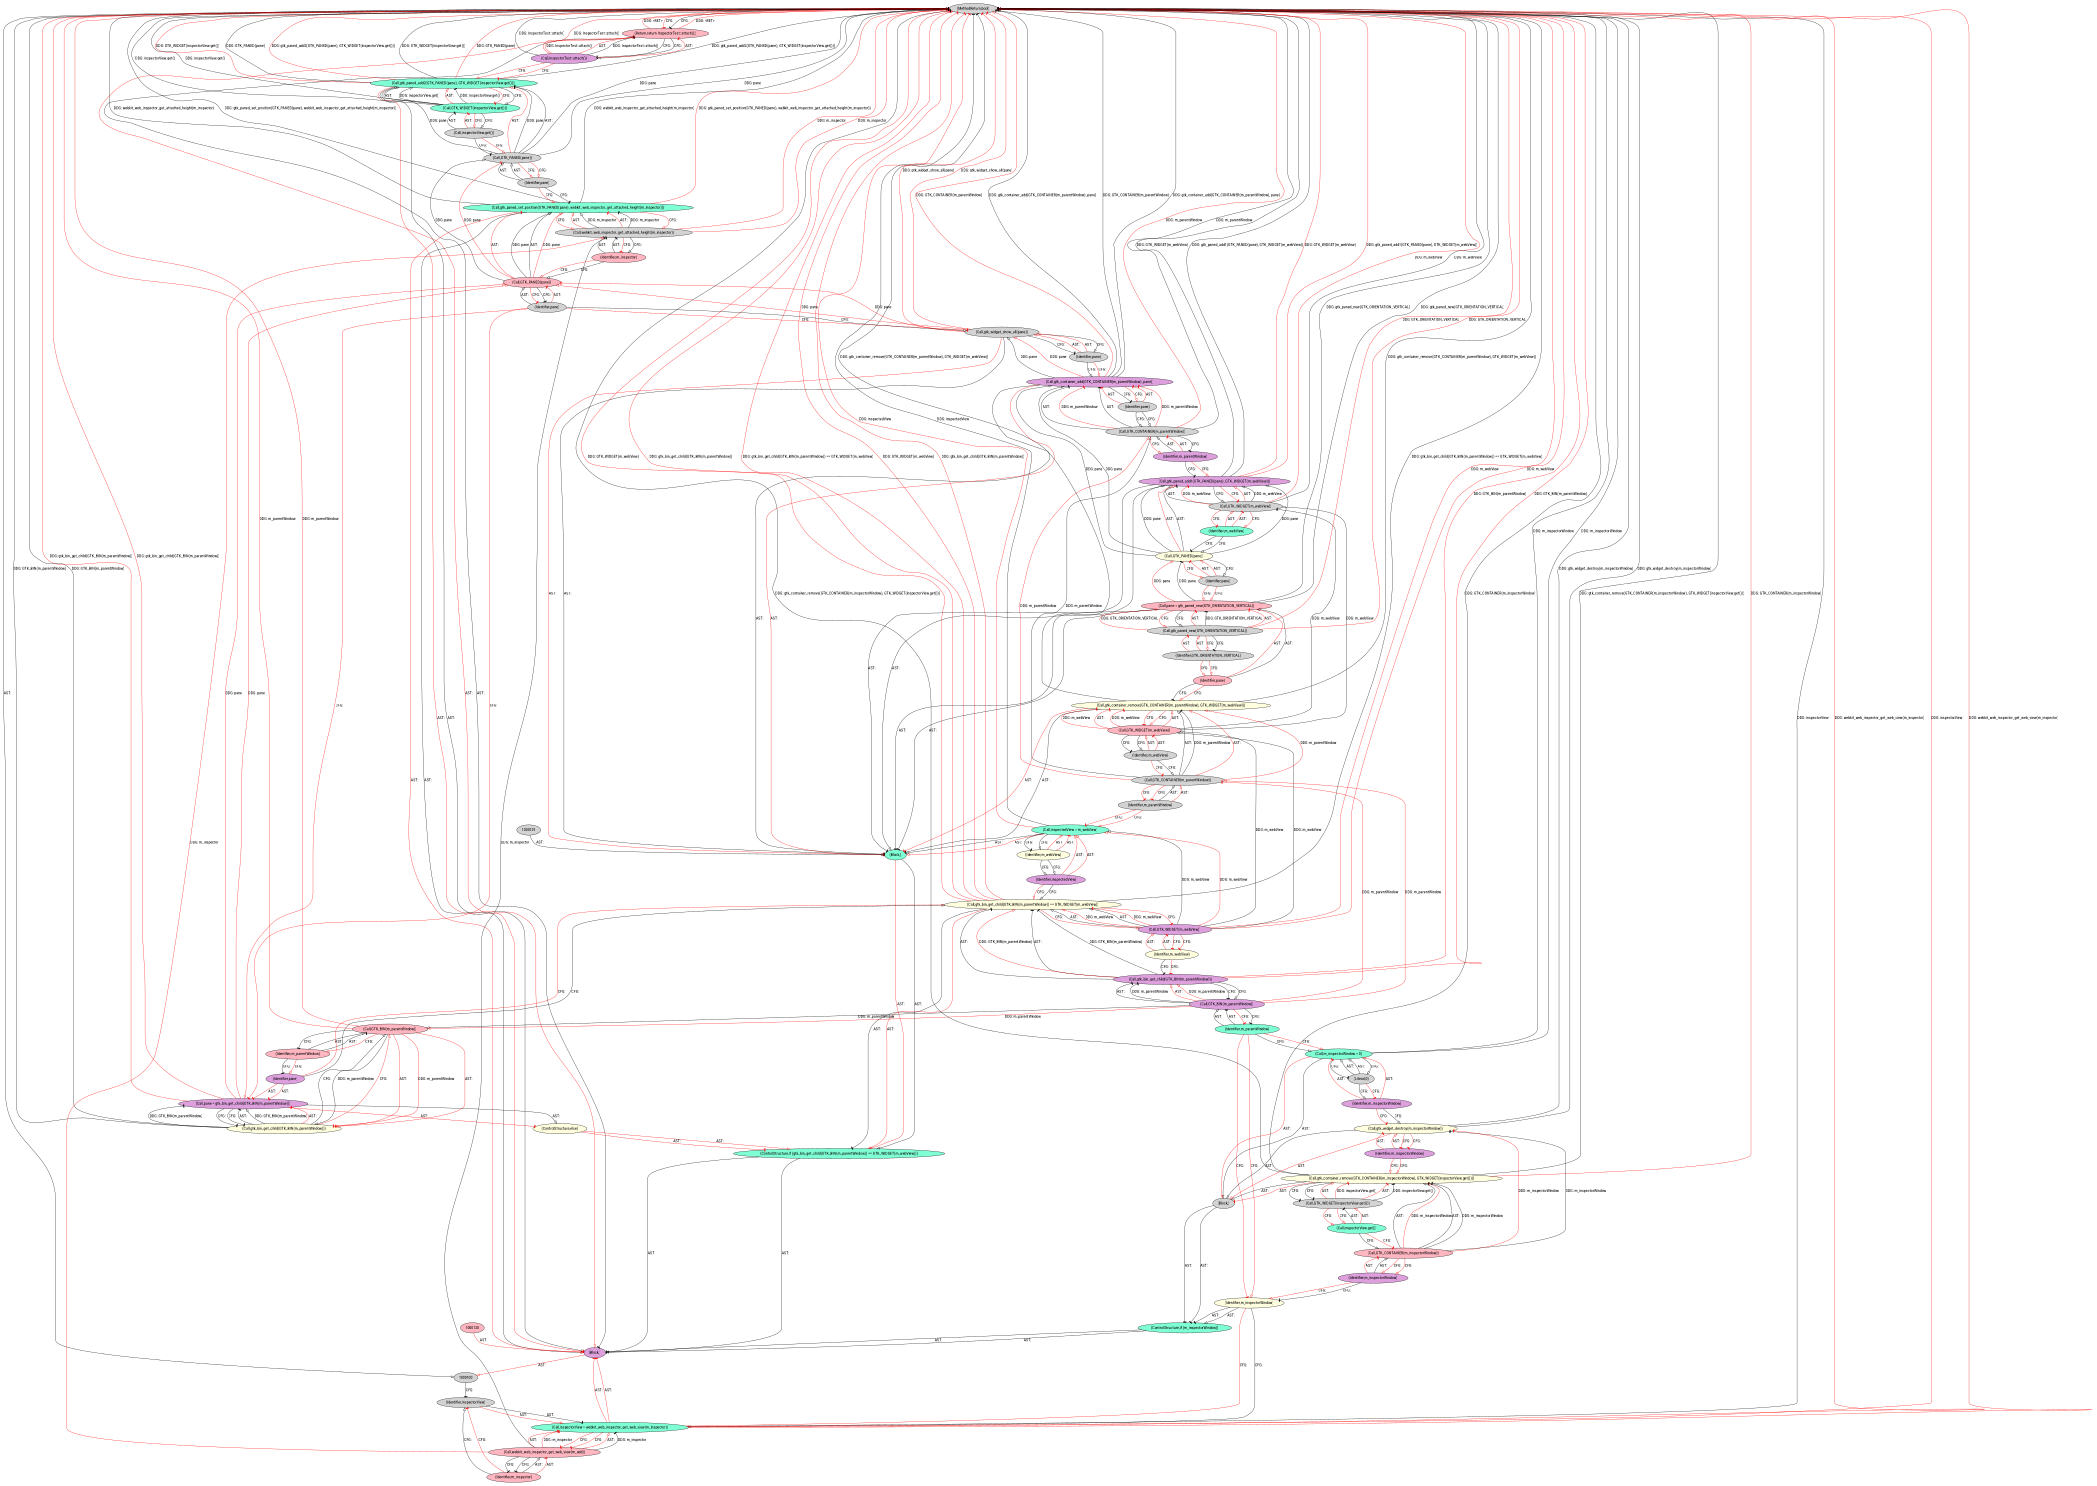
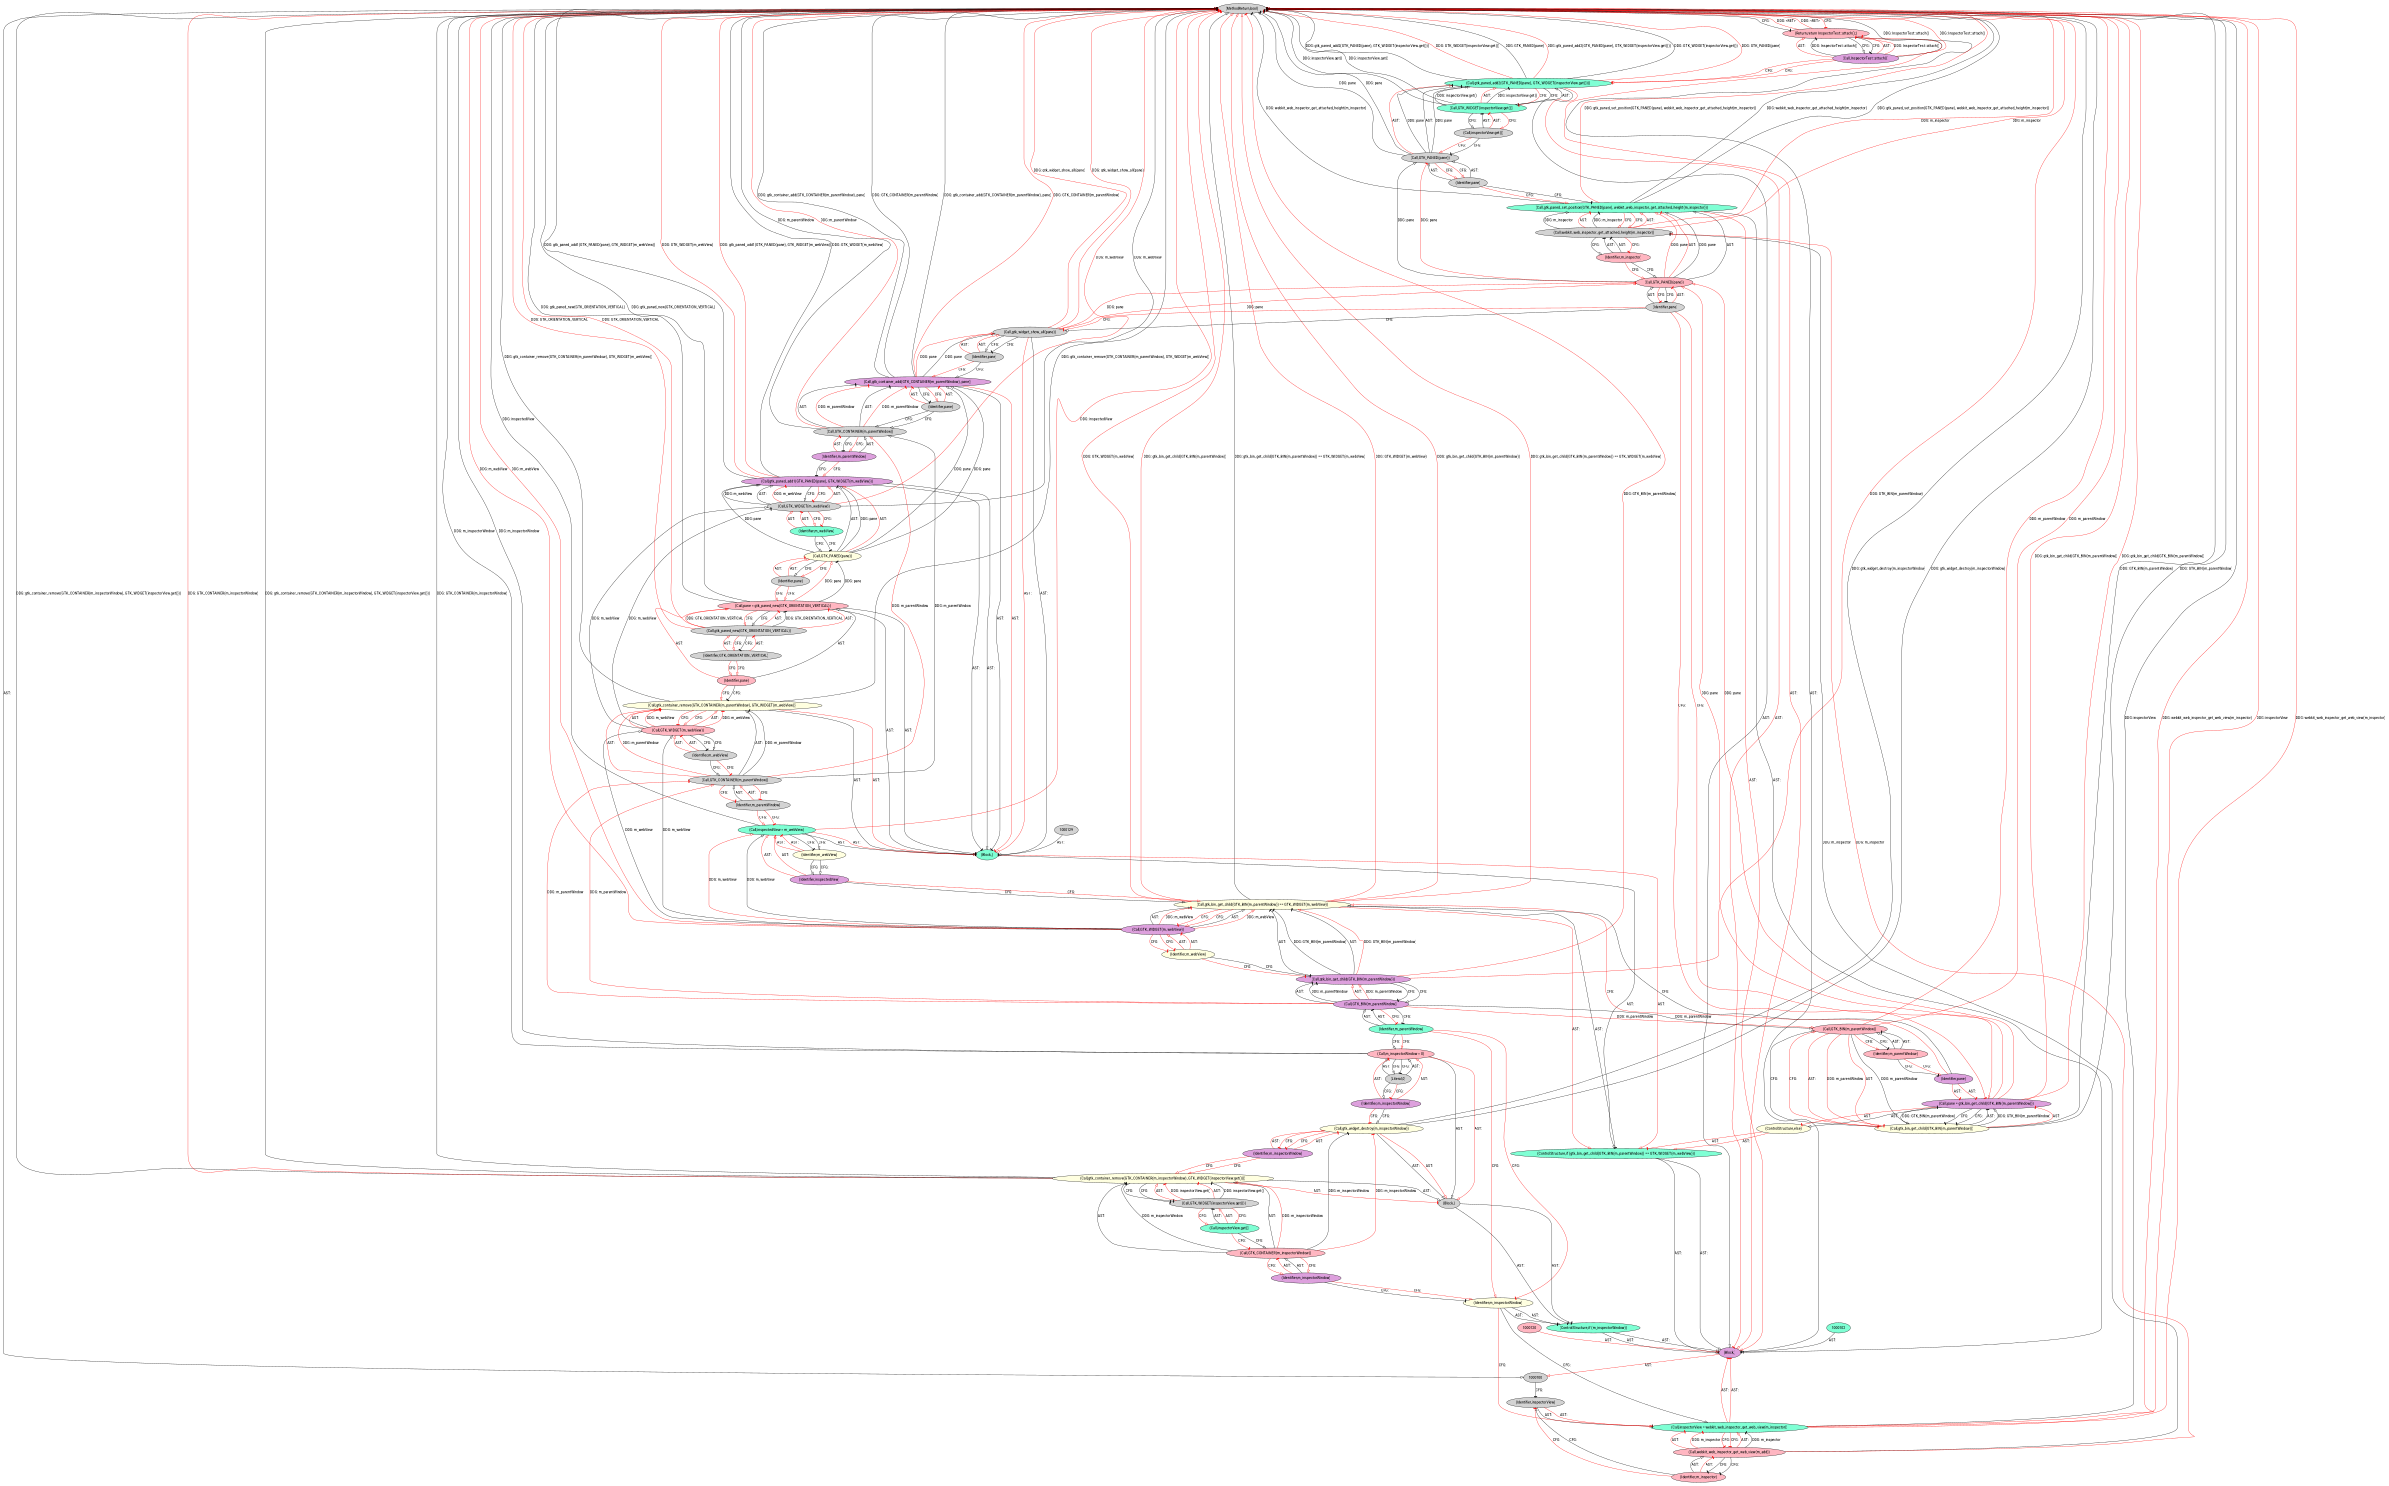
(1339, 1054) -> (1401, 1054)
none -> (1839, 1328)
